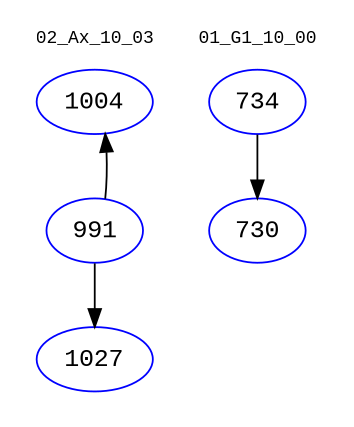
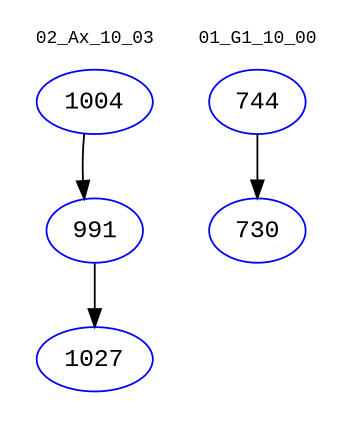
(257, 102) -> (257, 102)
(107, 176) -> (83, 157)
